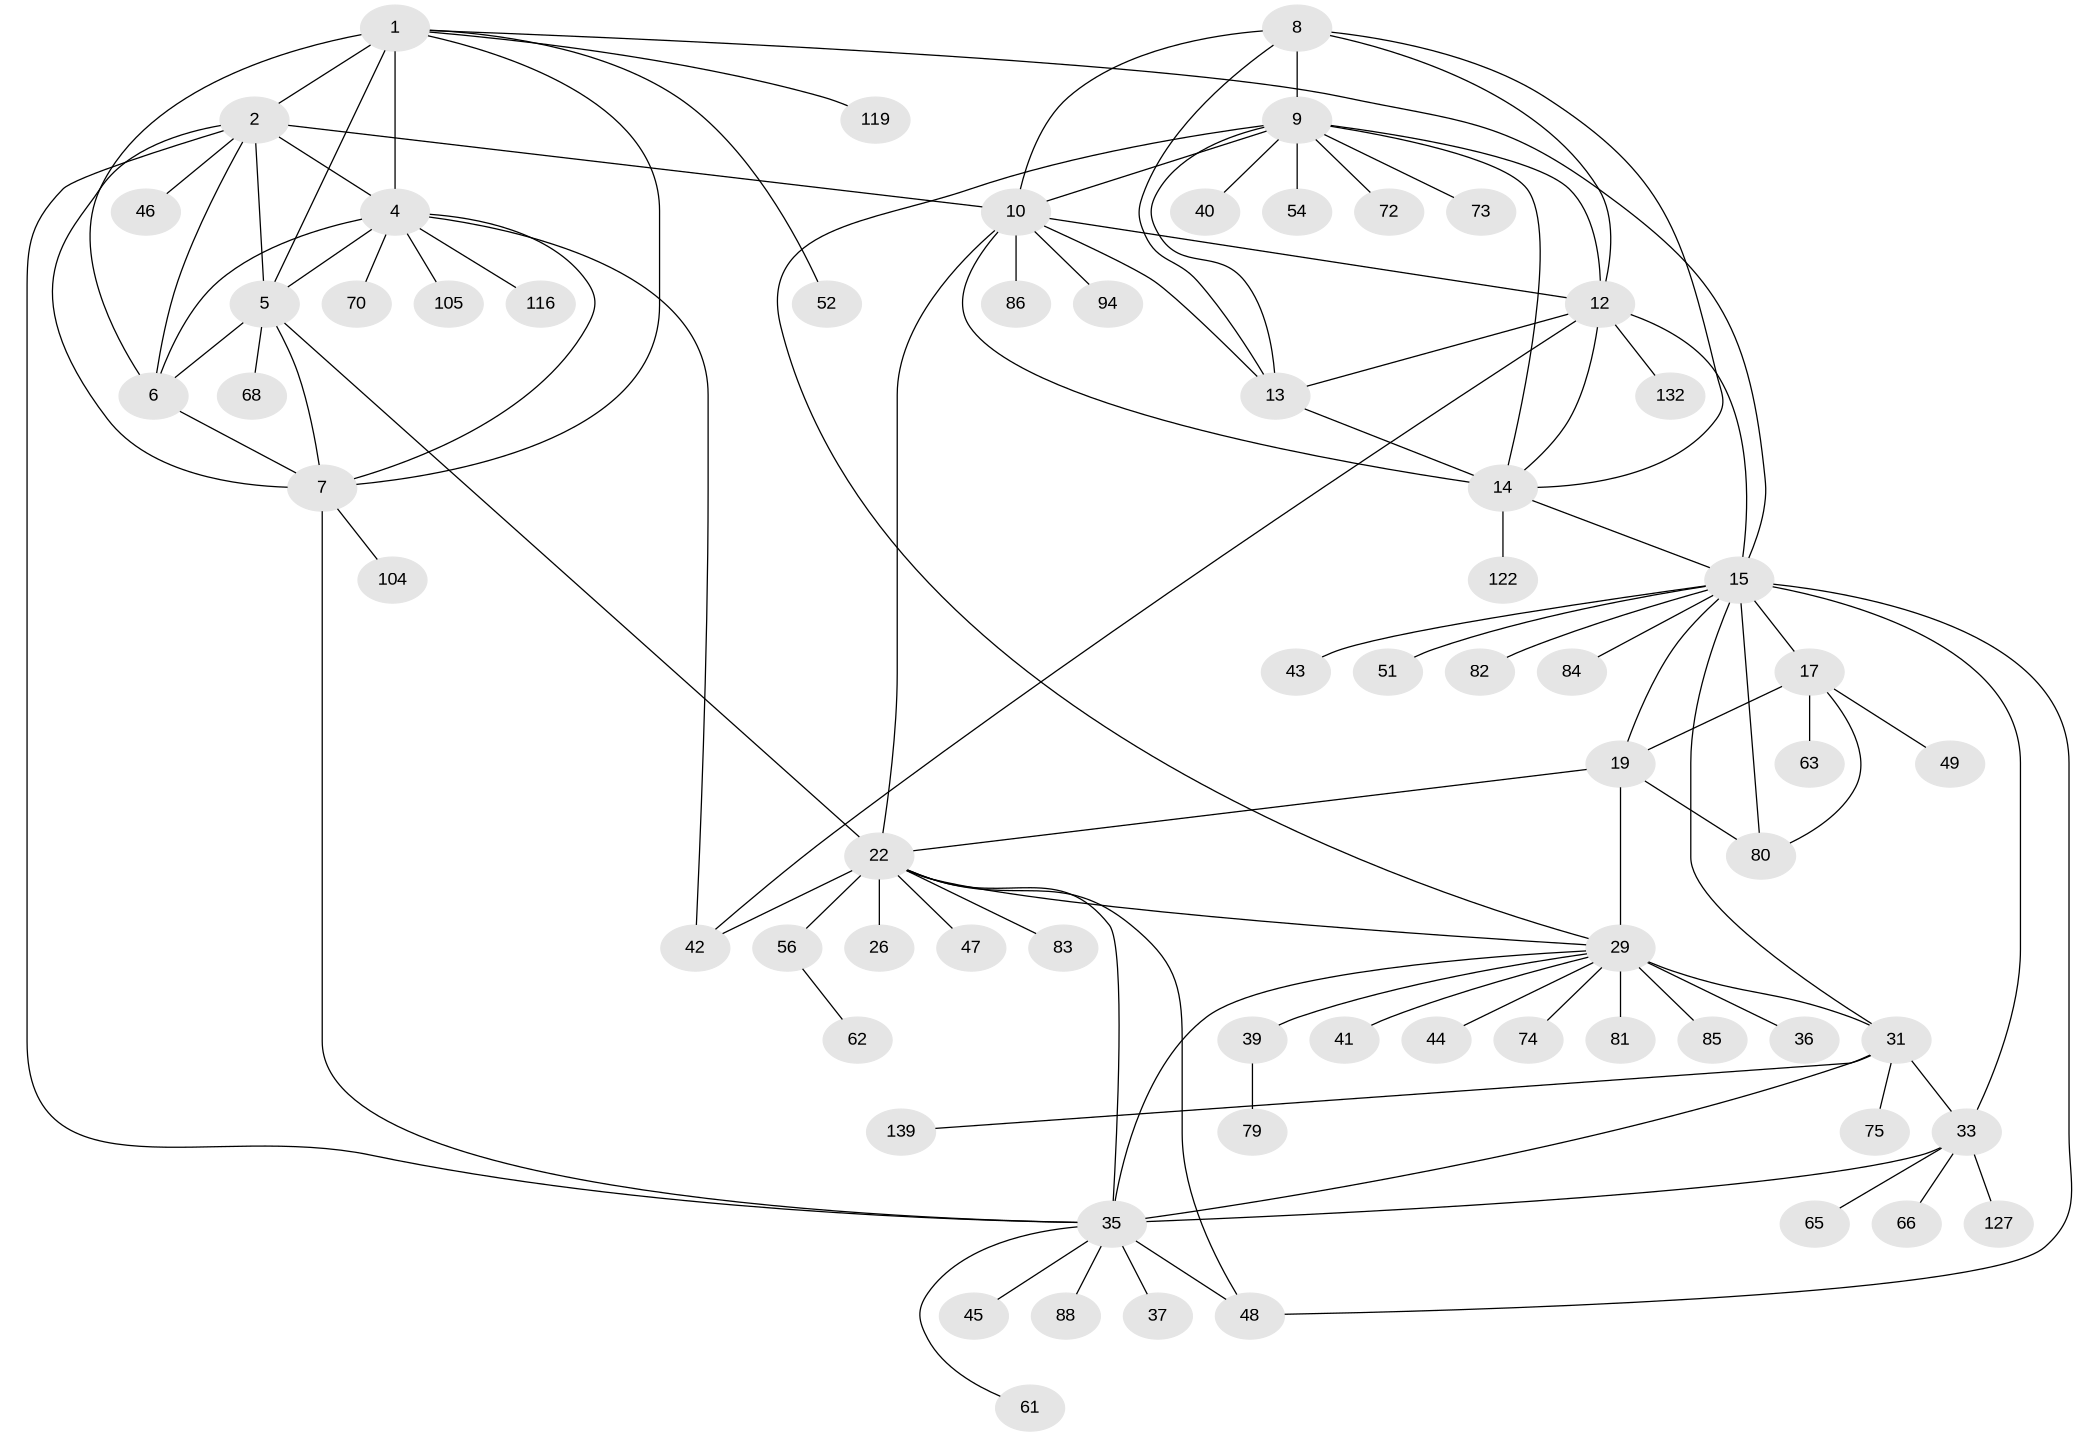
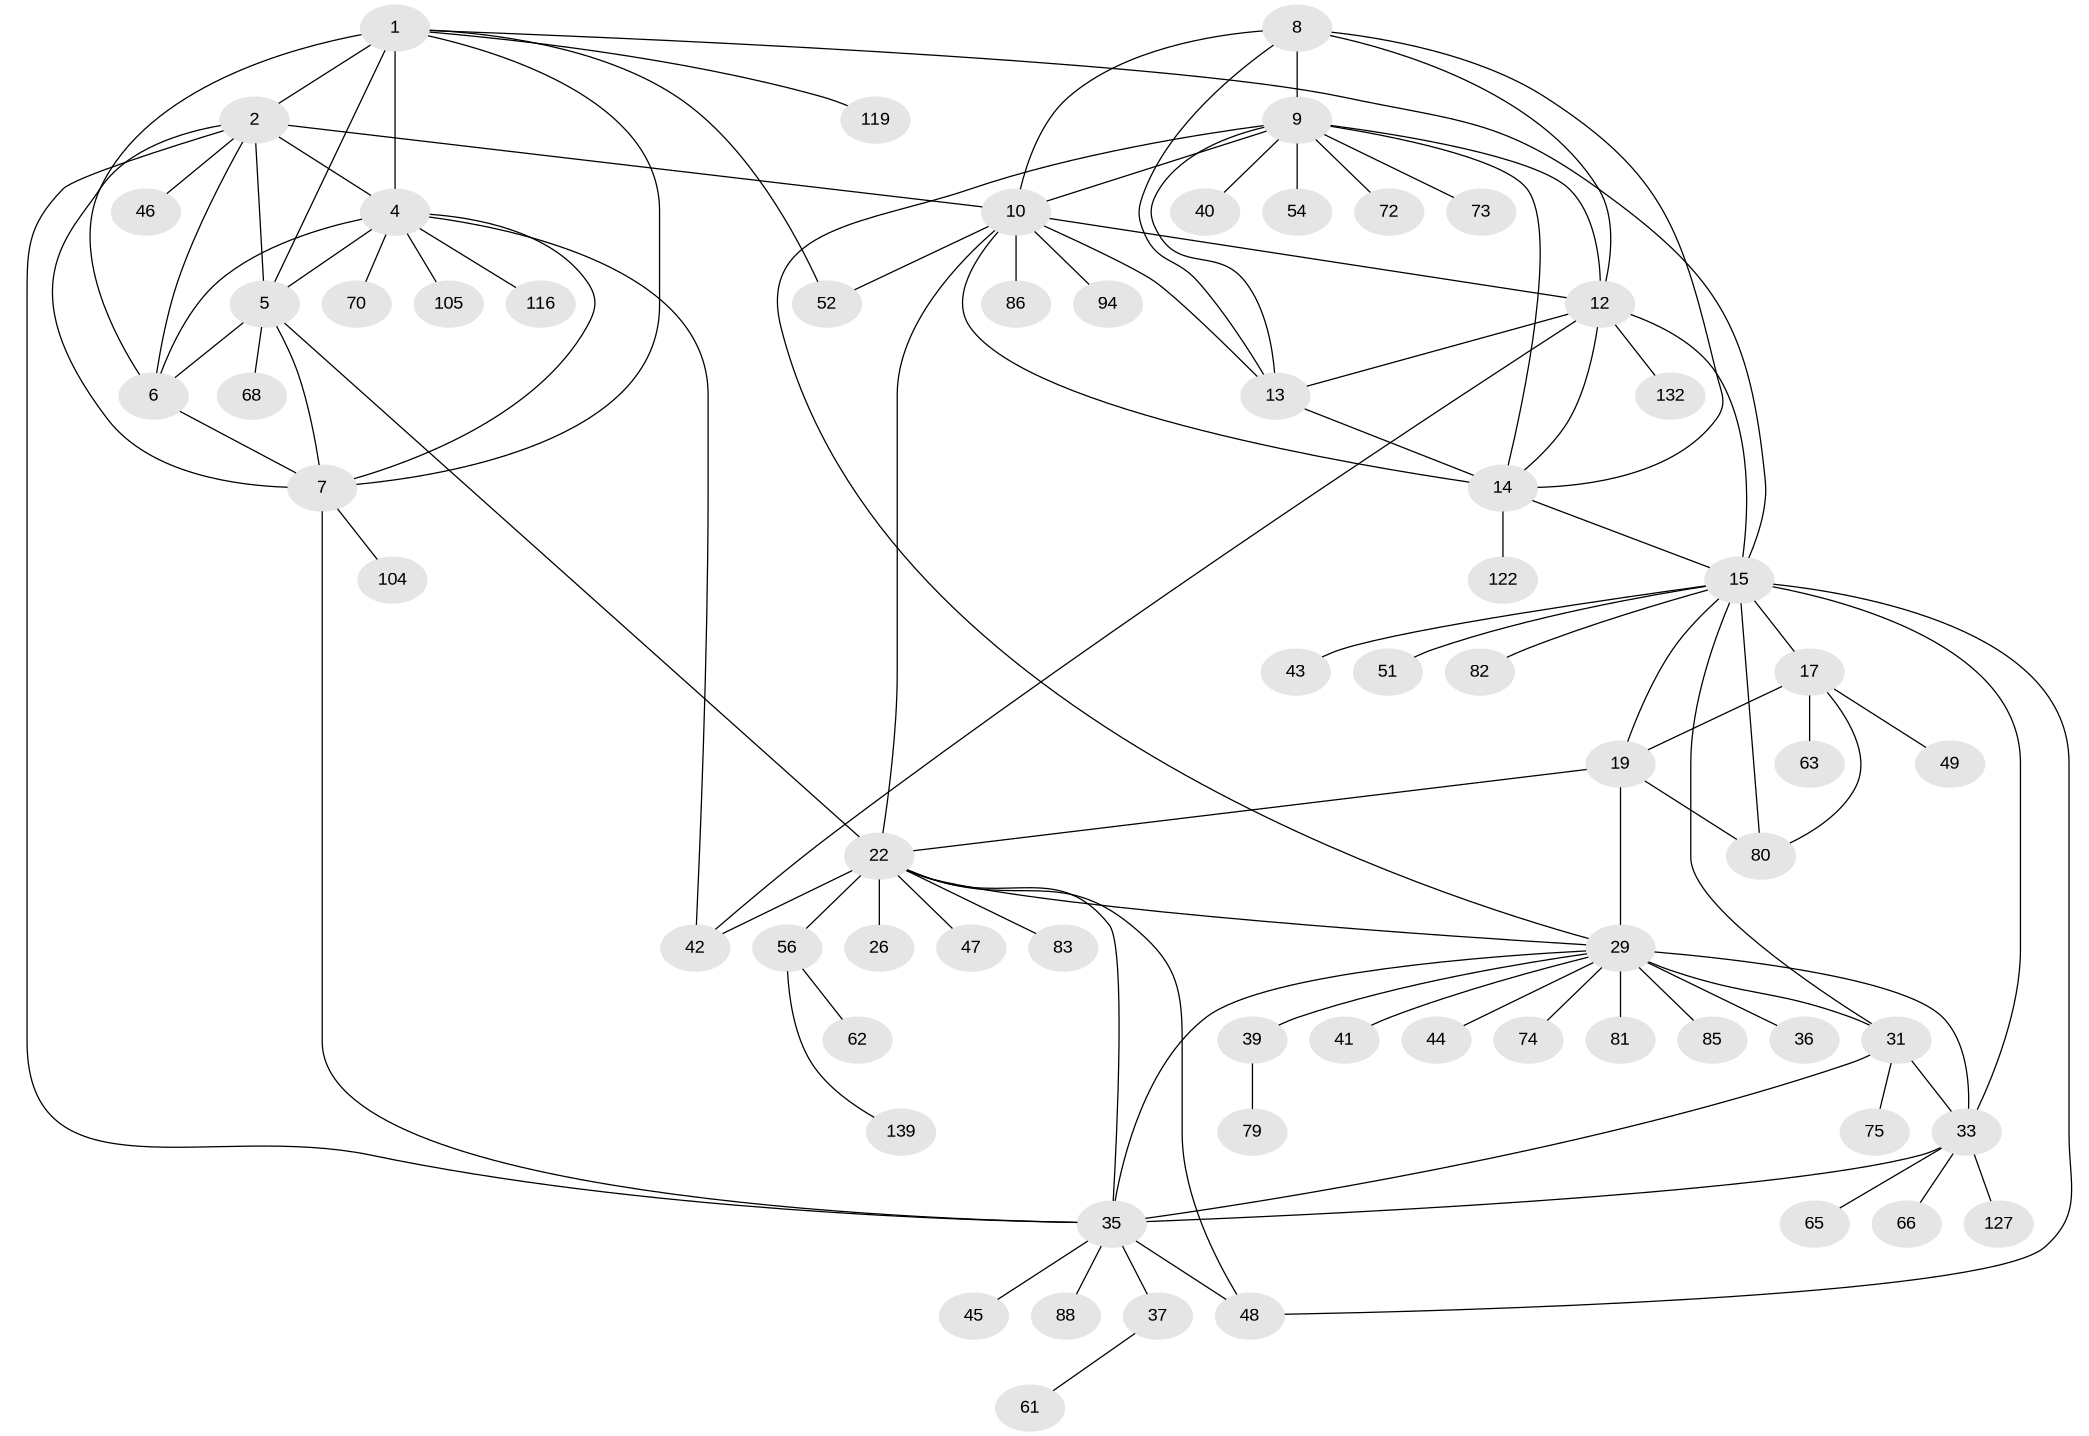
none -> (922, 258)
(1572, 672) -> none
none -> (1850, 980)
(1404, 1095) -> (809, 1058)
(936, 1284) -> (1094, 1362)
